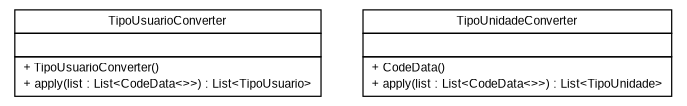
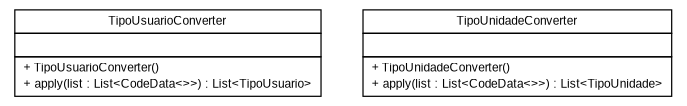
(409, 68) -> (441, 68)
